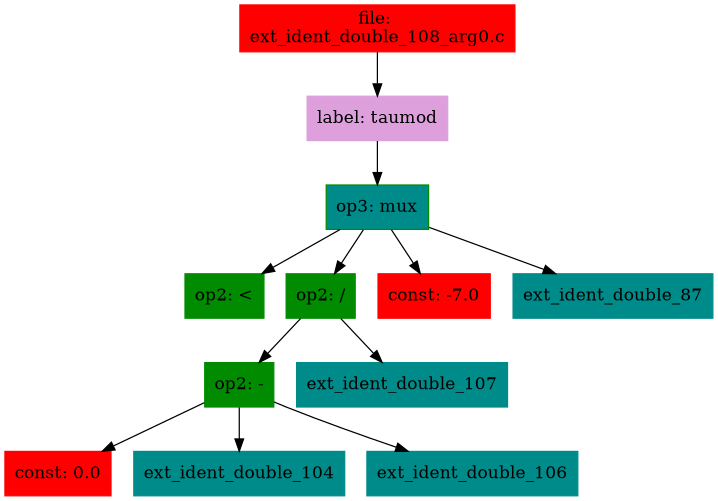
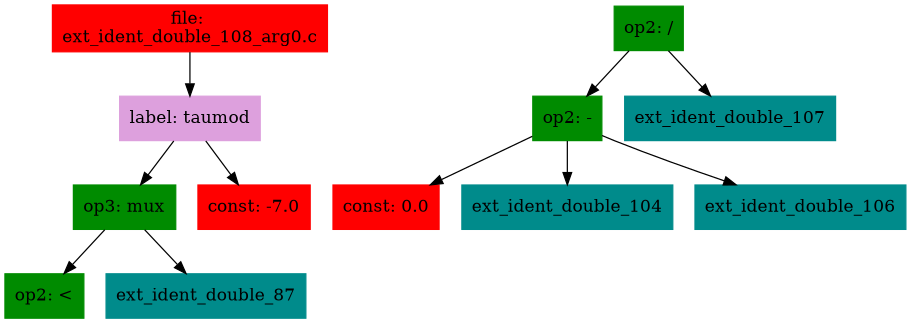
(377, 207) -> (125, 207)
(352, 246) -> none
(402, 246) -> (218, 158)
